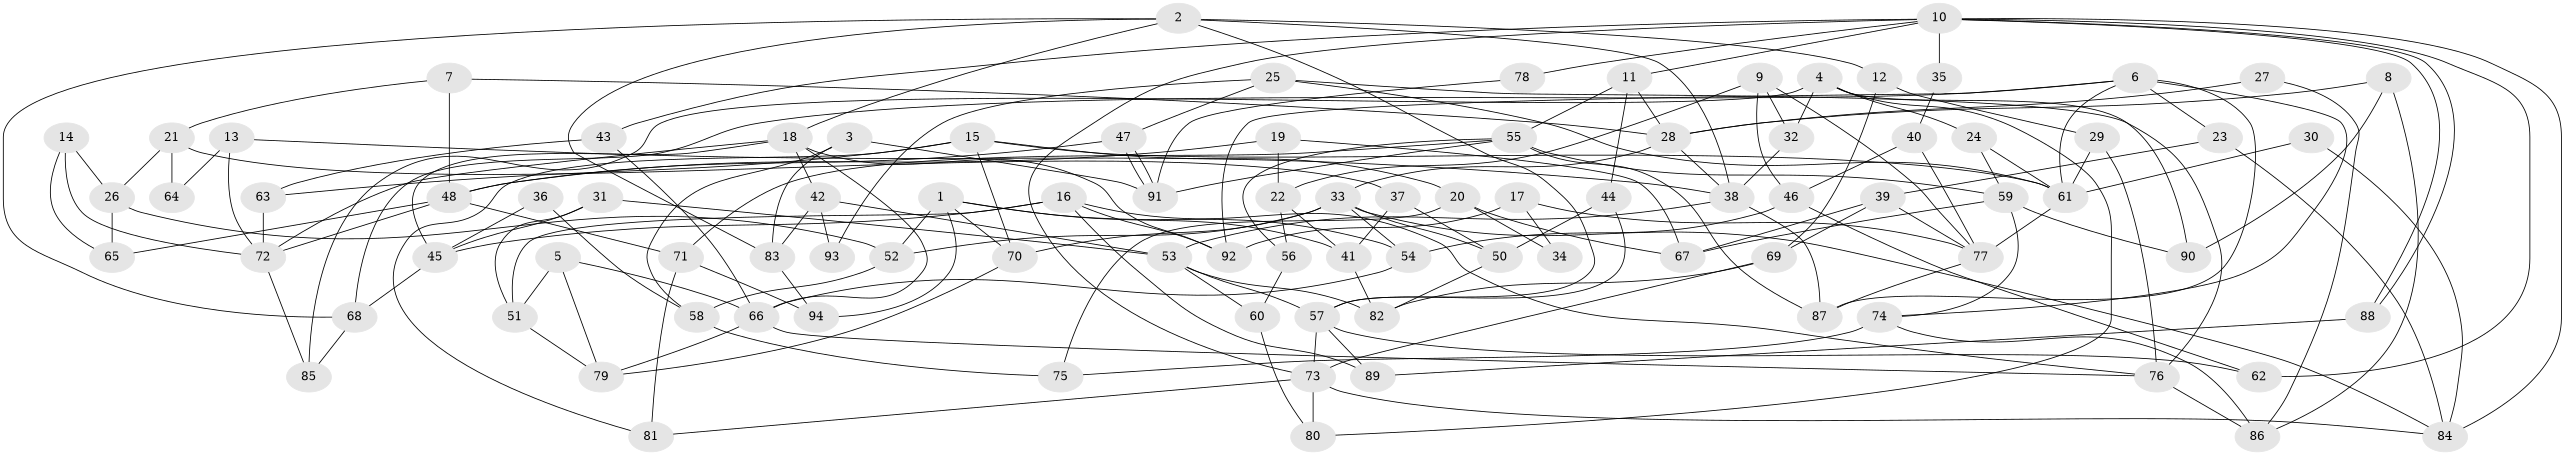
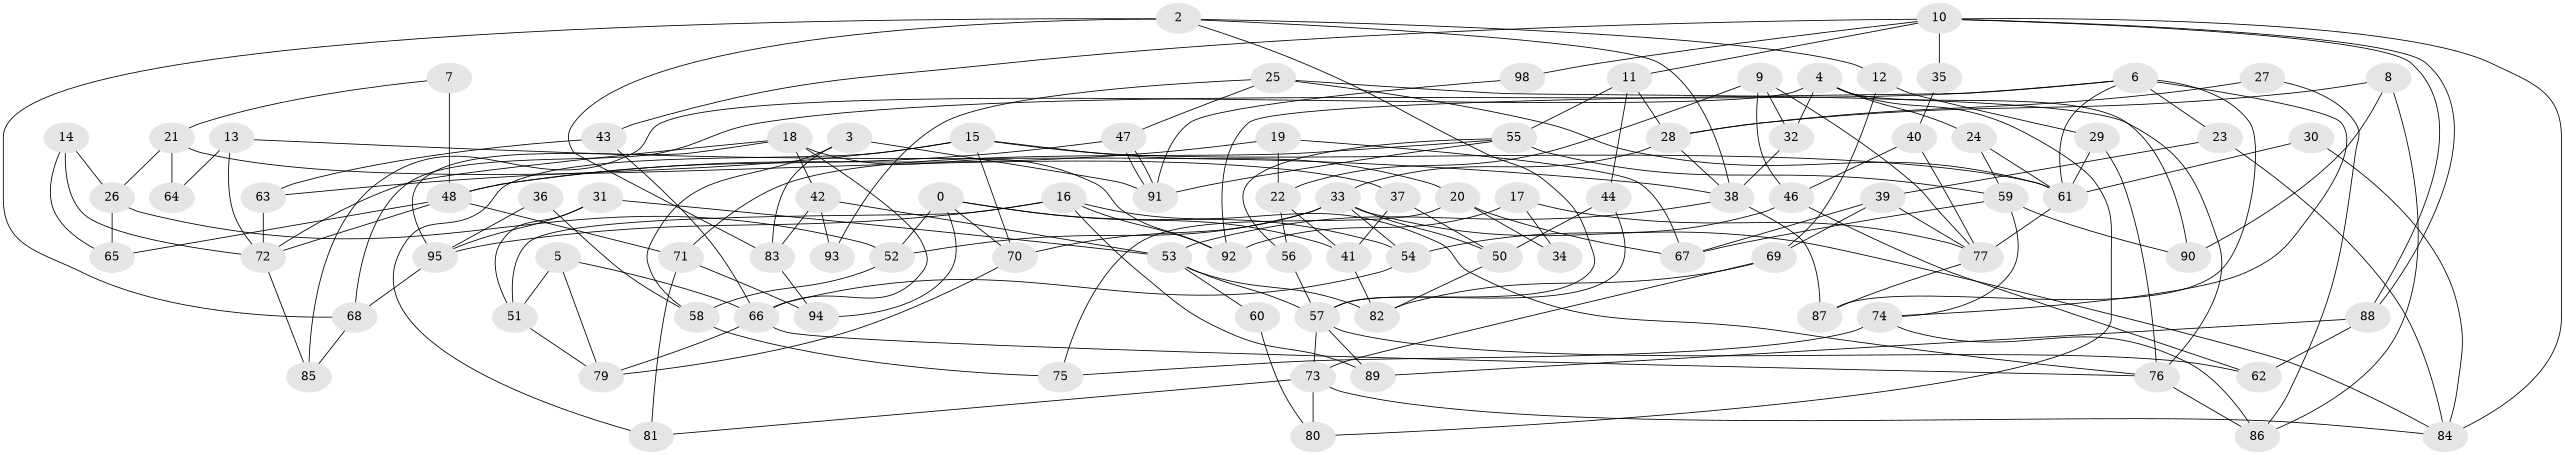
(1314, 52) -> none
(972, 72) -> none
(2472, 73) -> (2315, 346)
(1522, 78) -> (1522, 78)
(1001, 93) -> none
(941, 198) -> (941, 198)
(1684, 198) -> none
(435, 257) -> (435, 257)
(1276, 282) -> (1300, 282)
